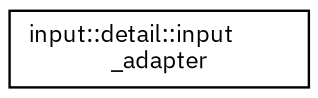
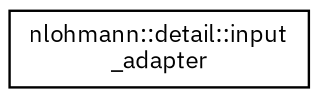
(159, 49) -> (159, 49)
